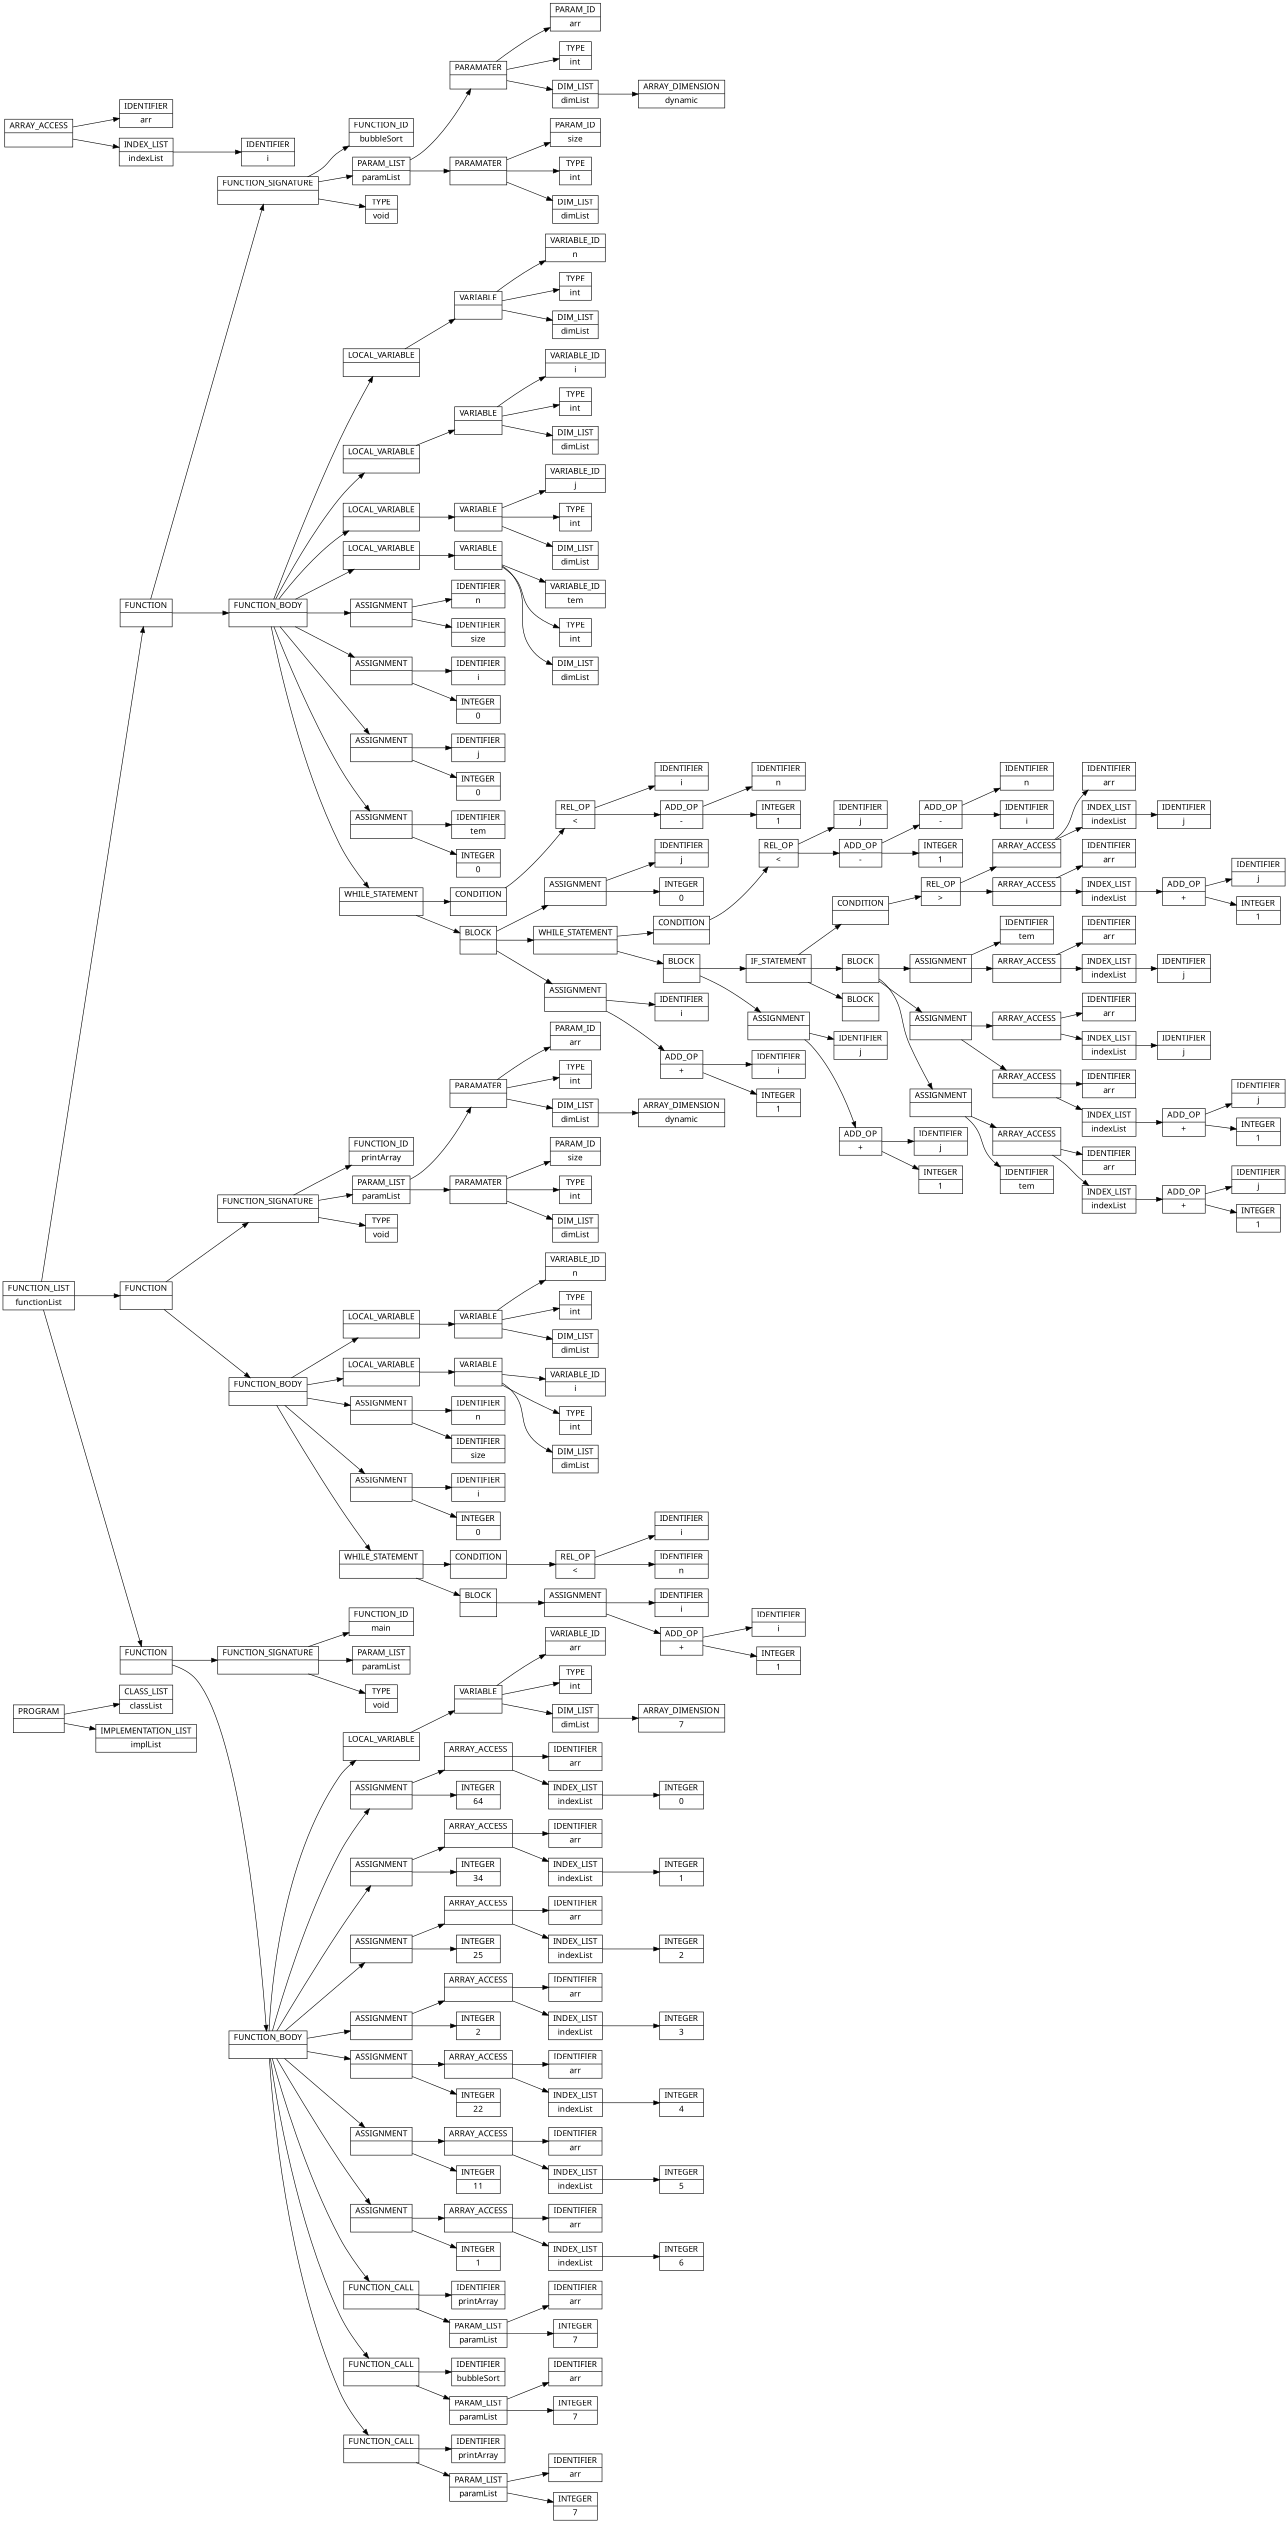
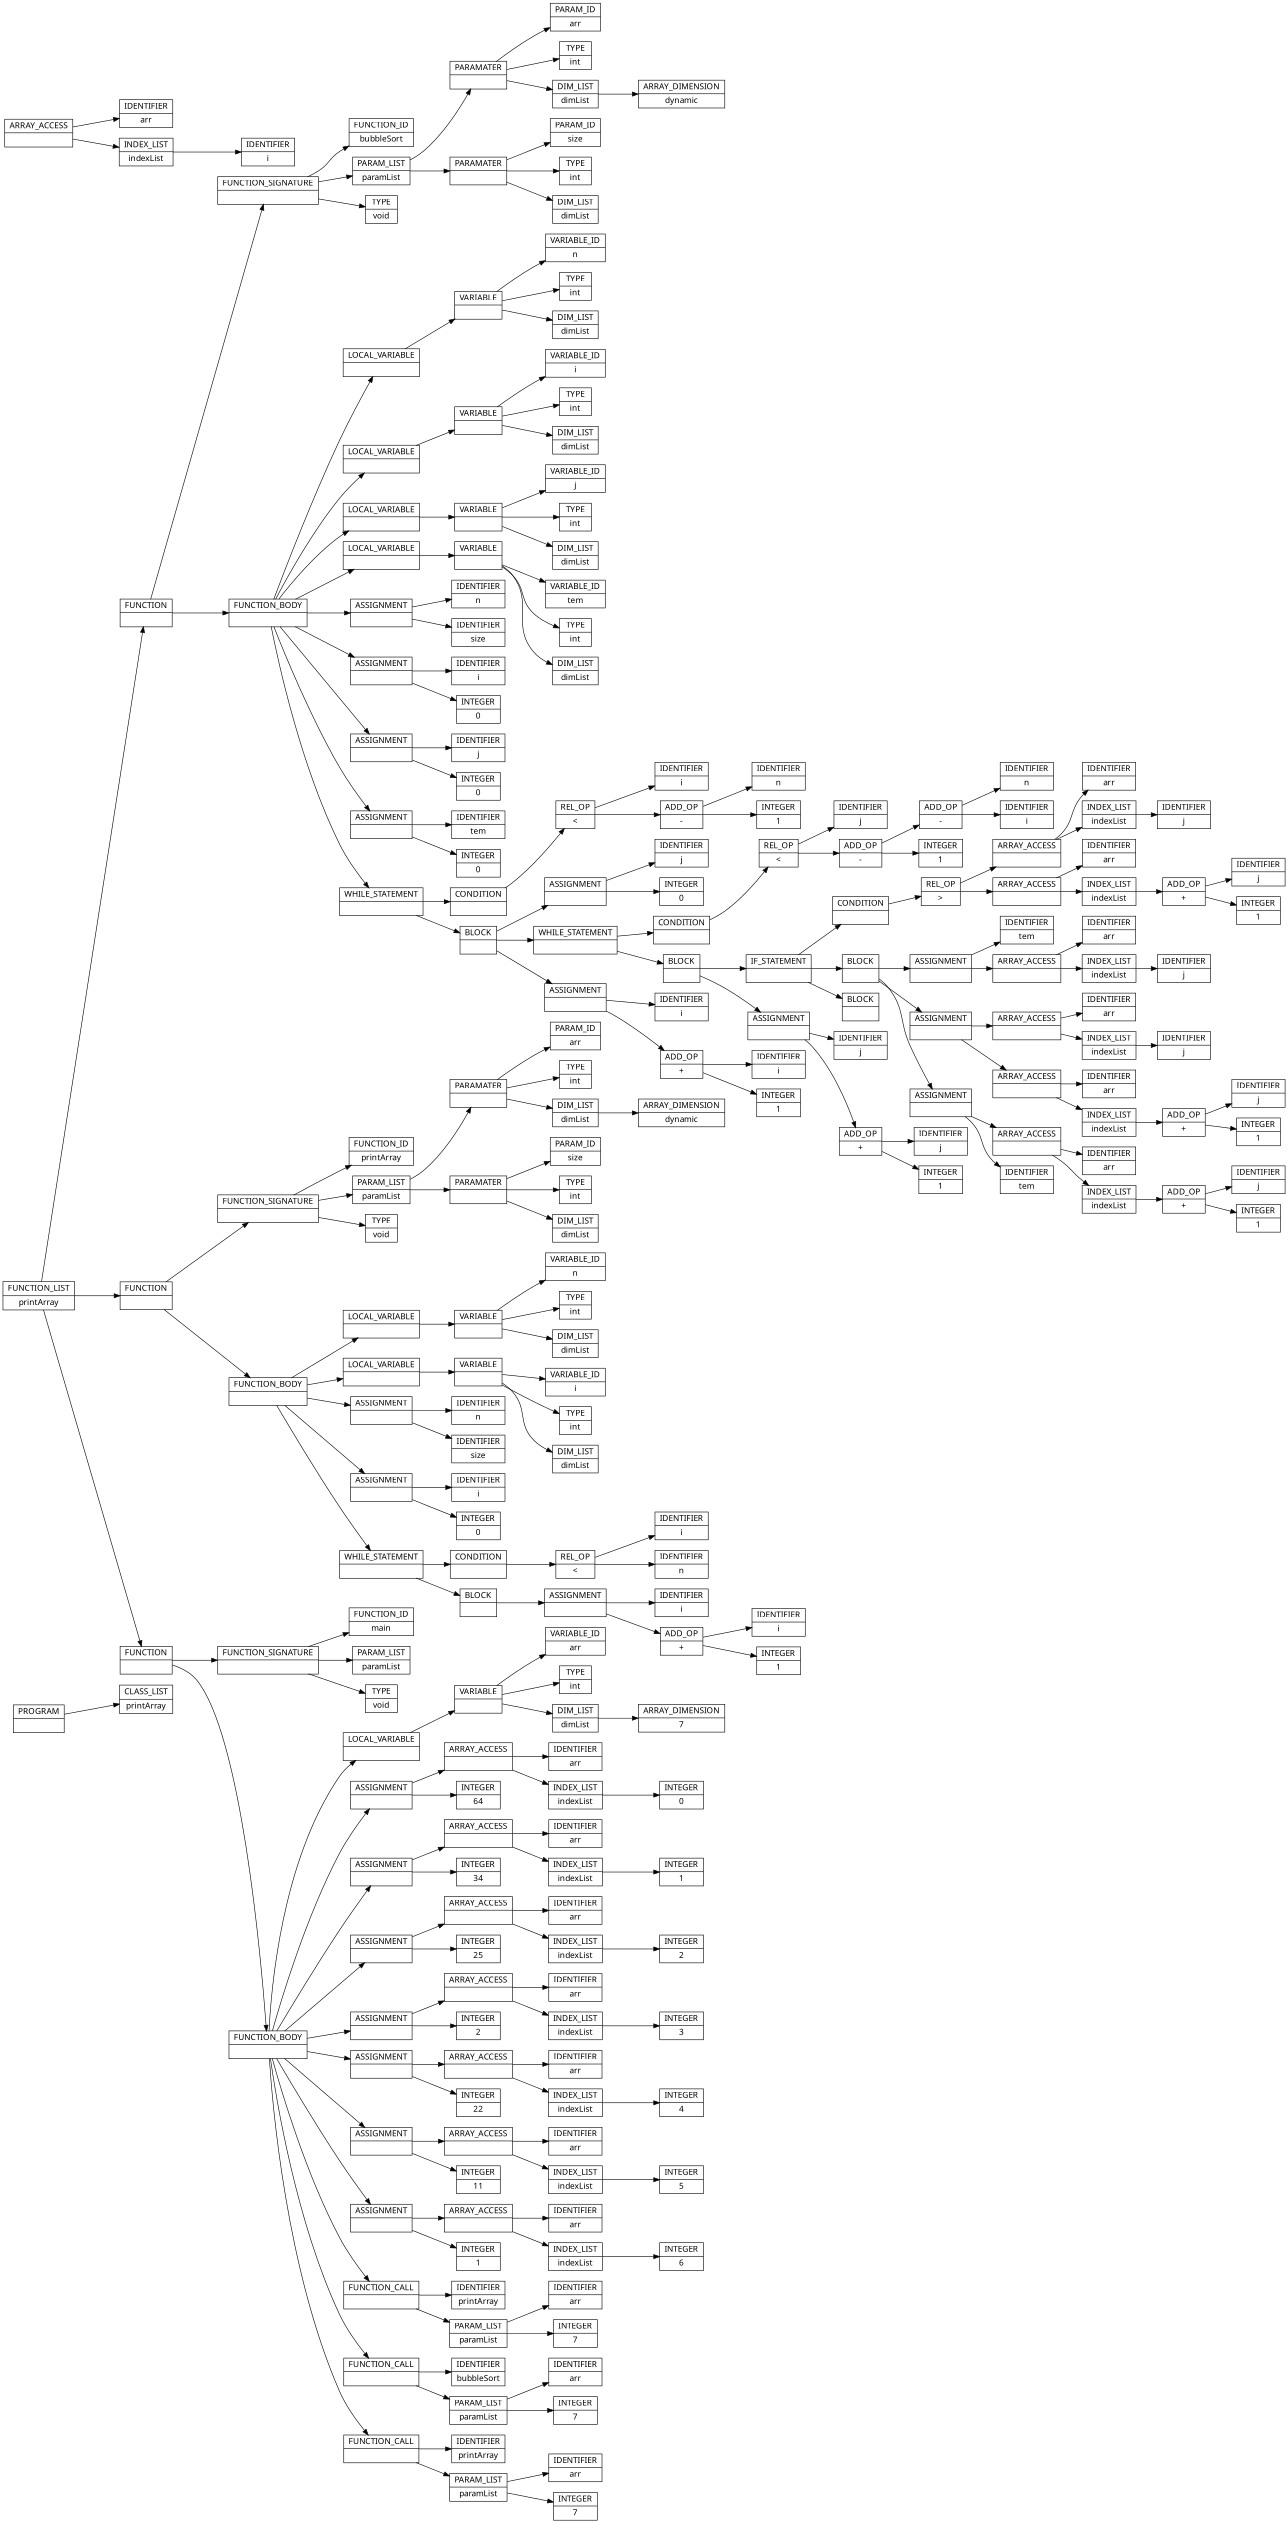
(39, 1303) -> (39, 1303)
(146, 1706) -> (146, 1706)
(146, 1738) -> none
